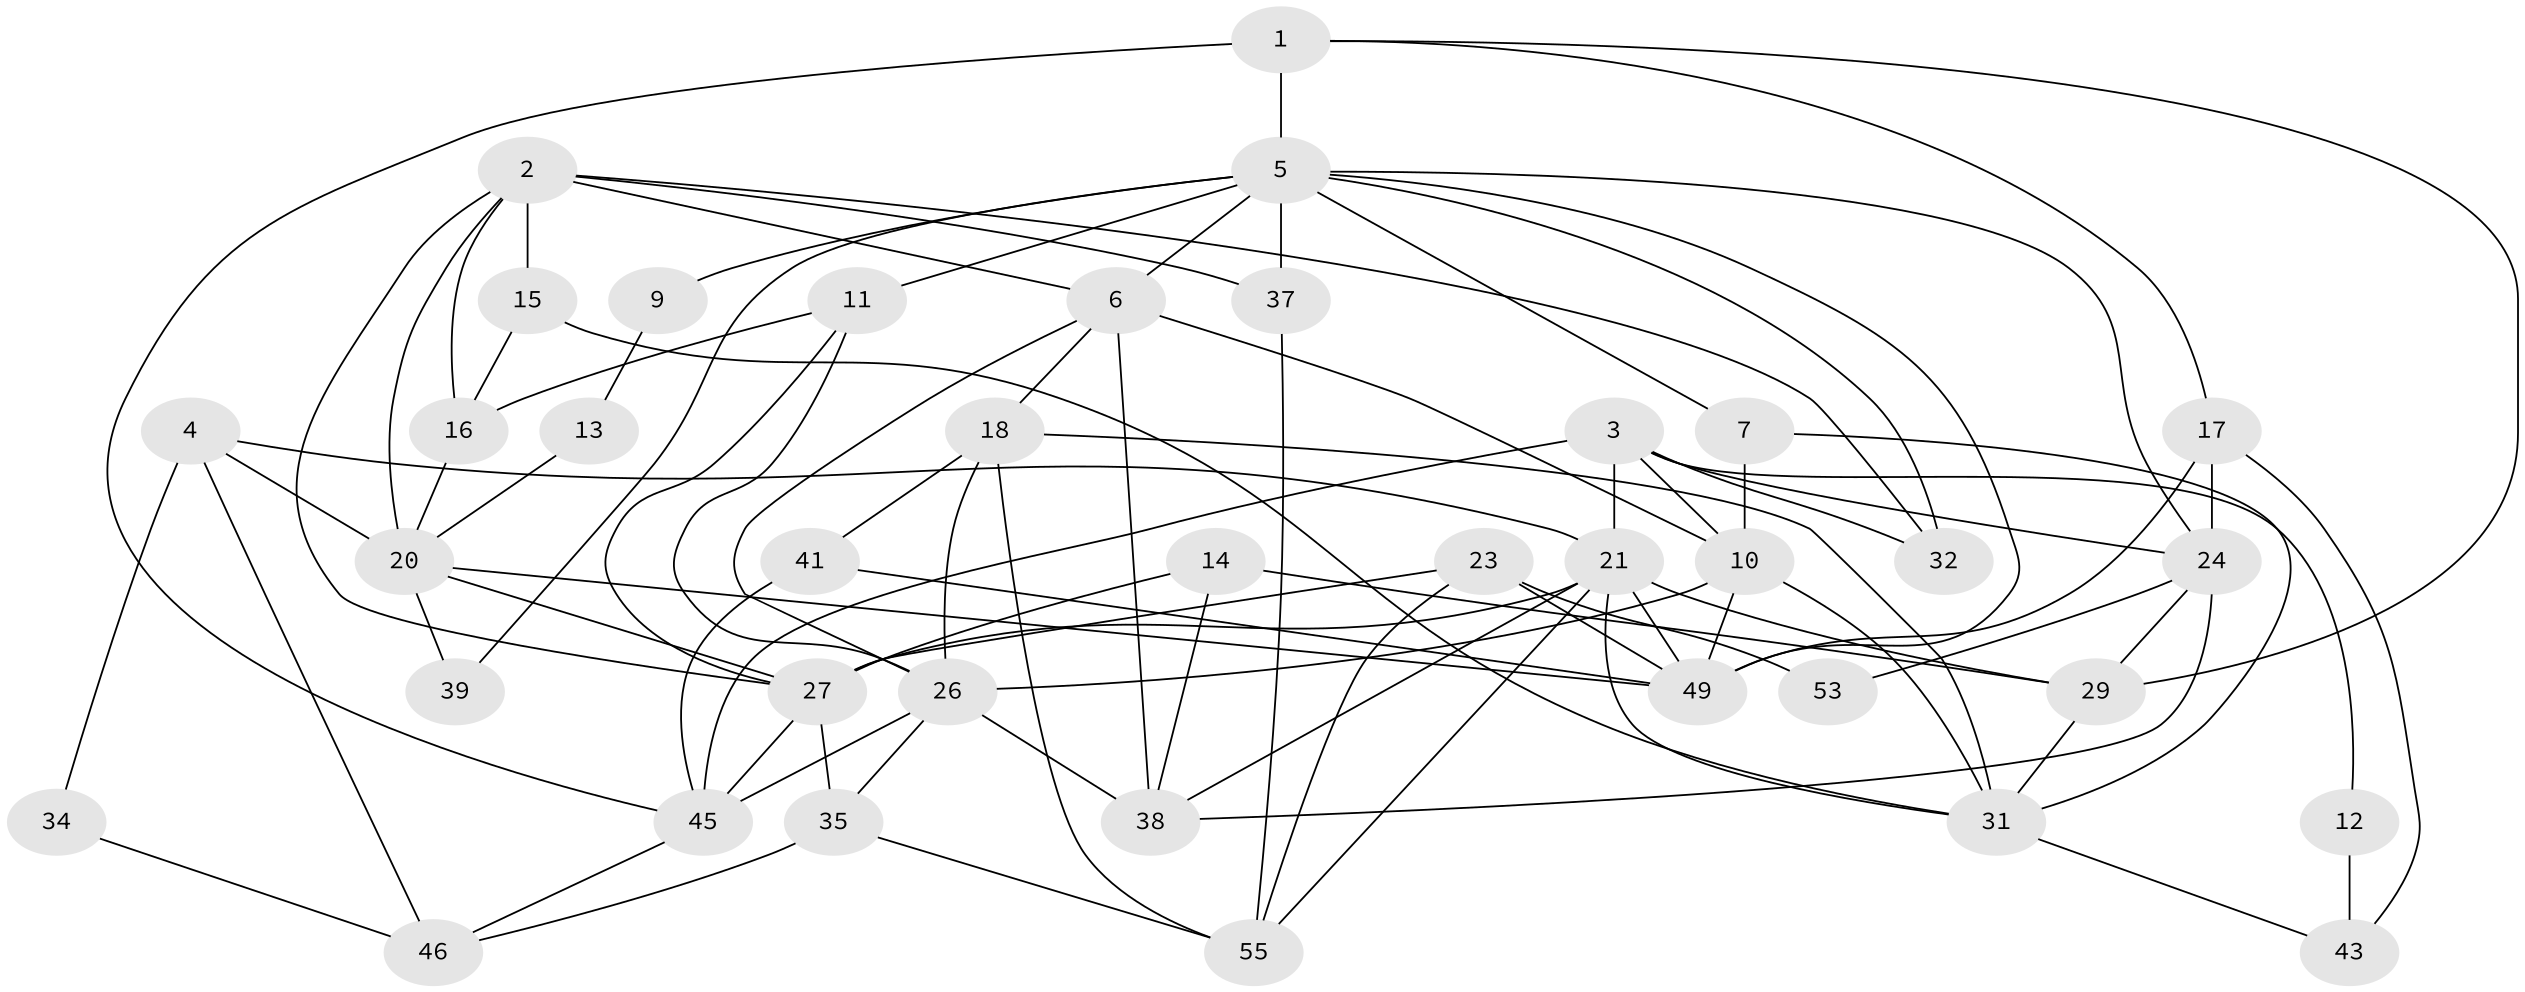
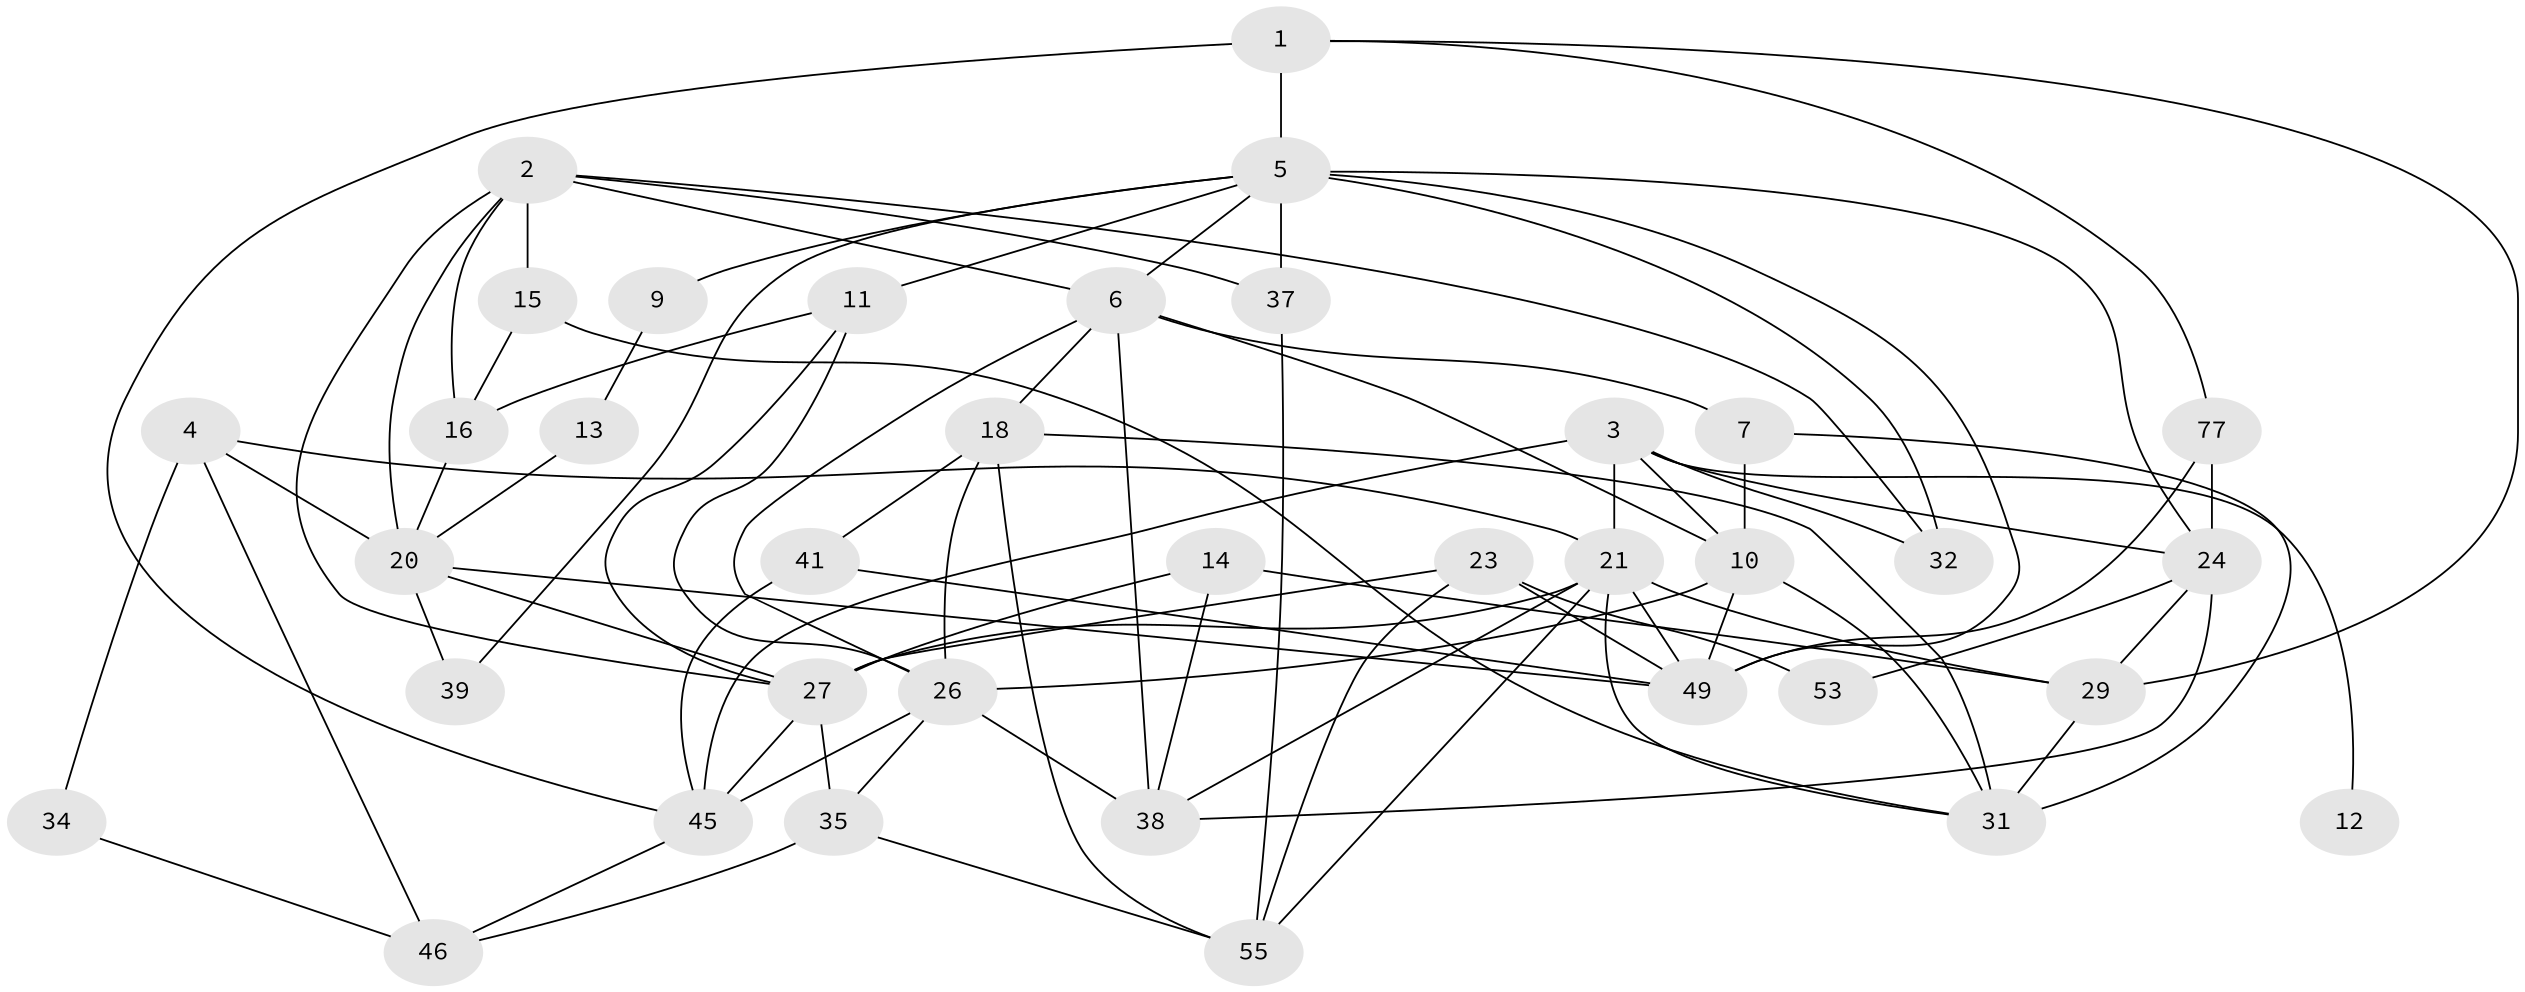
(1542, 317) -> (1434, 360)
(2212, 431) -> (2212, 431)
(2350, 953) -> none
